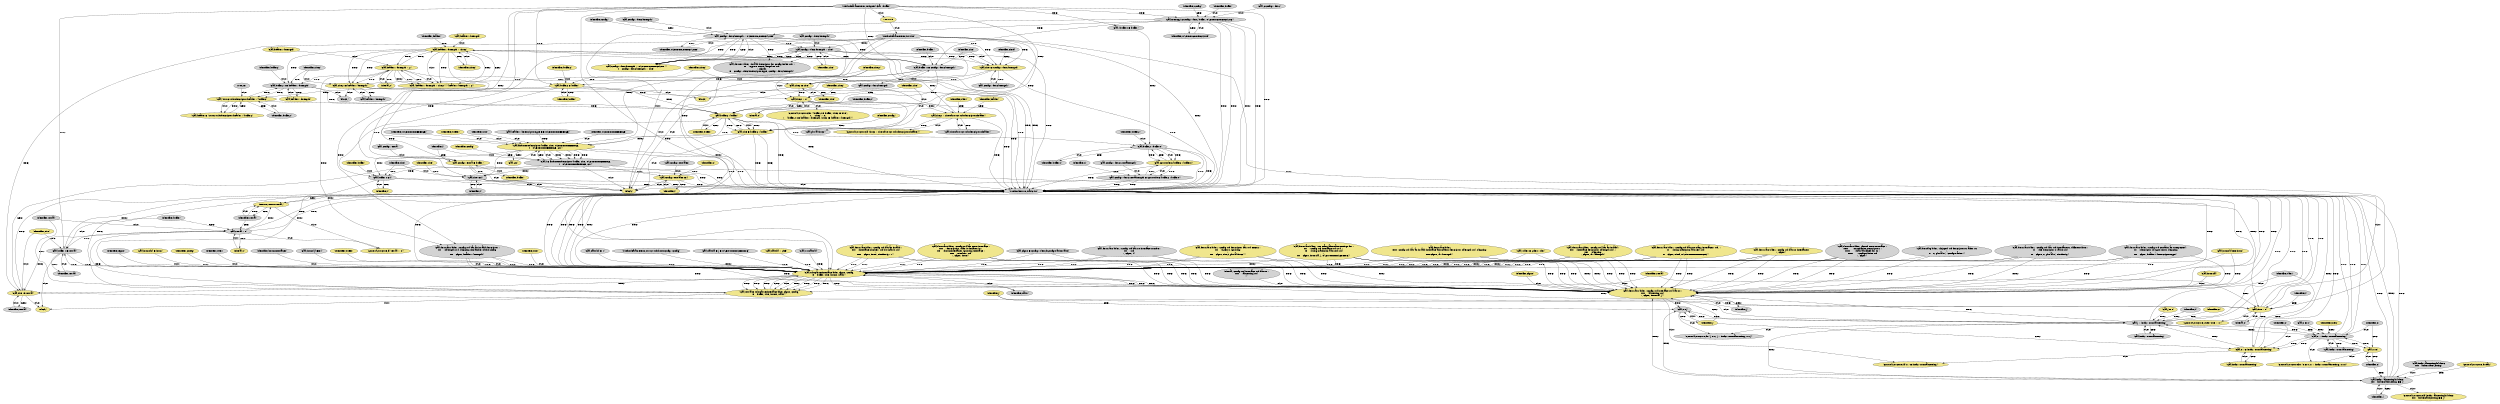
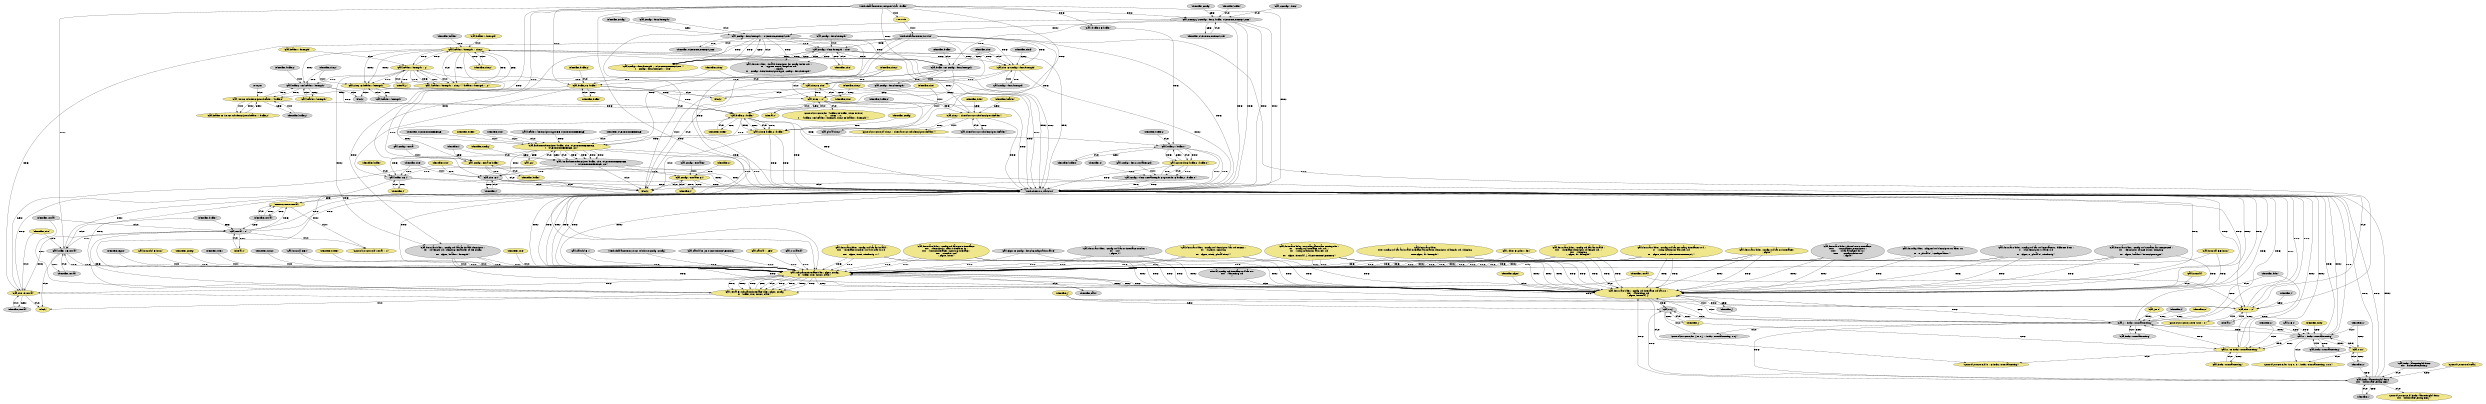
(272, 251) -> (265, 251)
